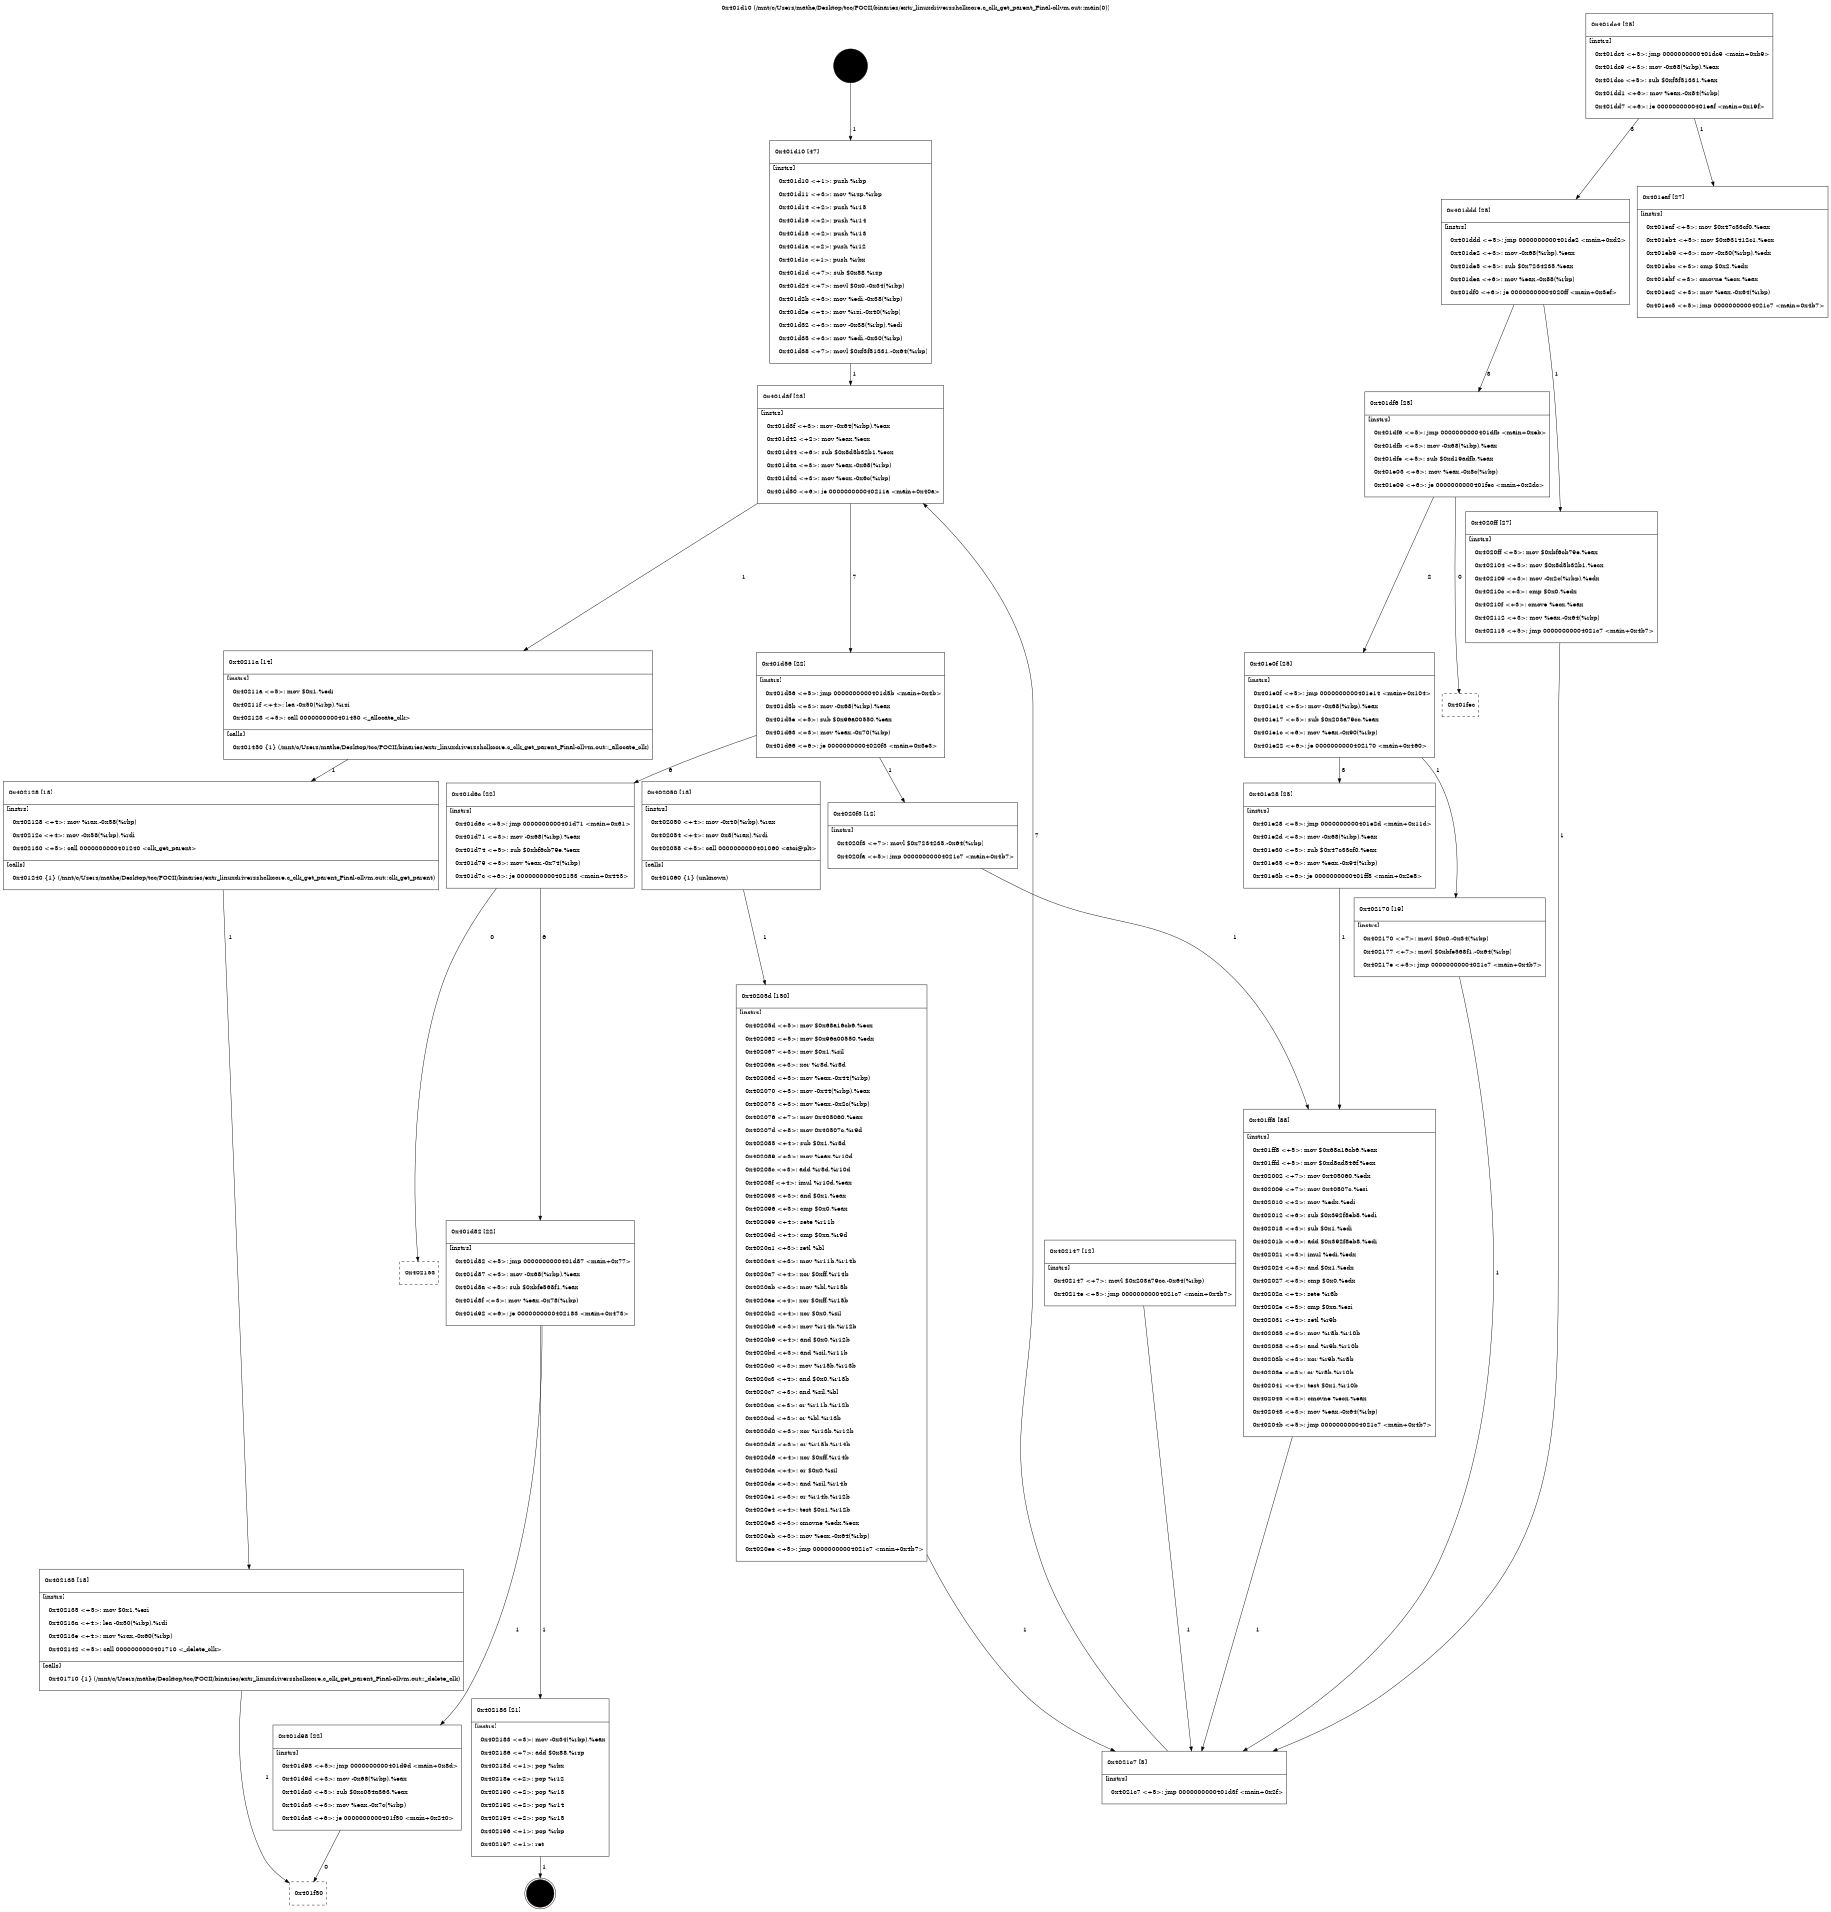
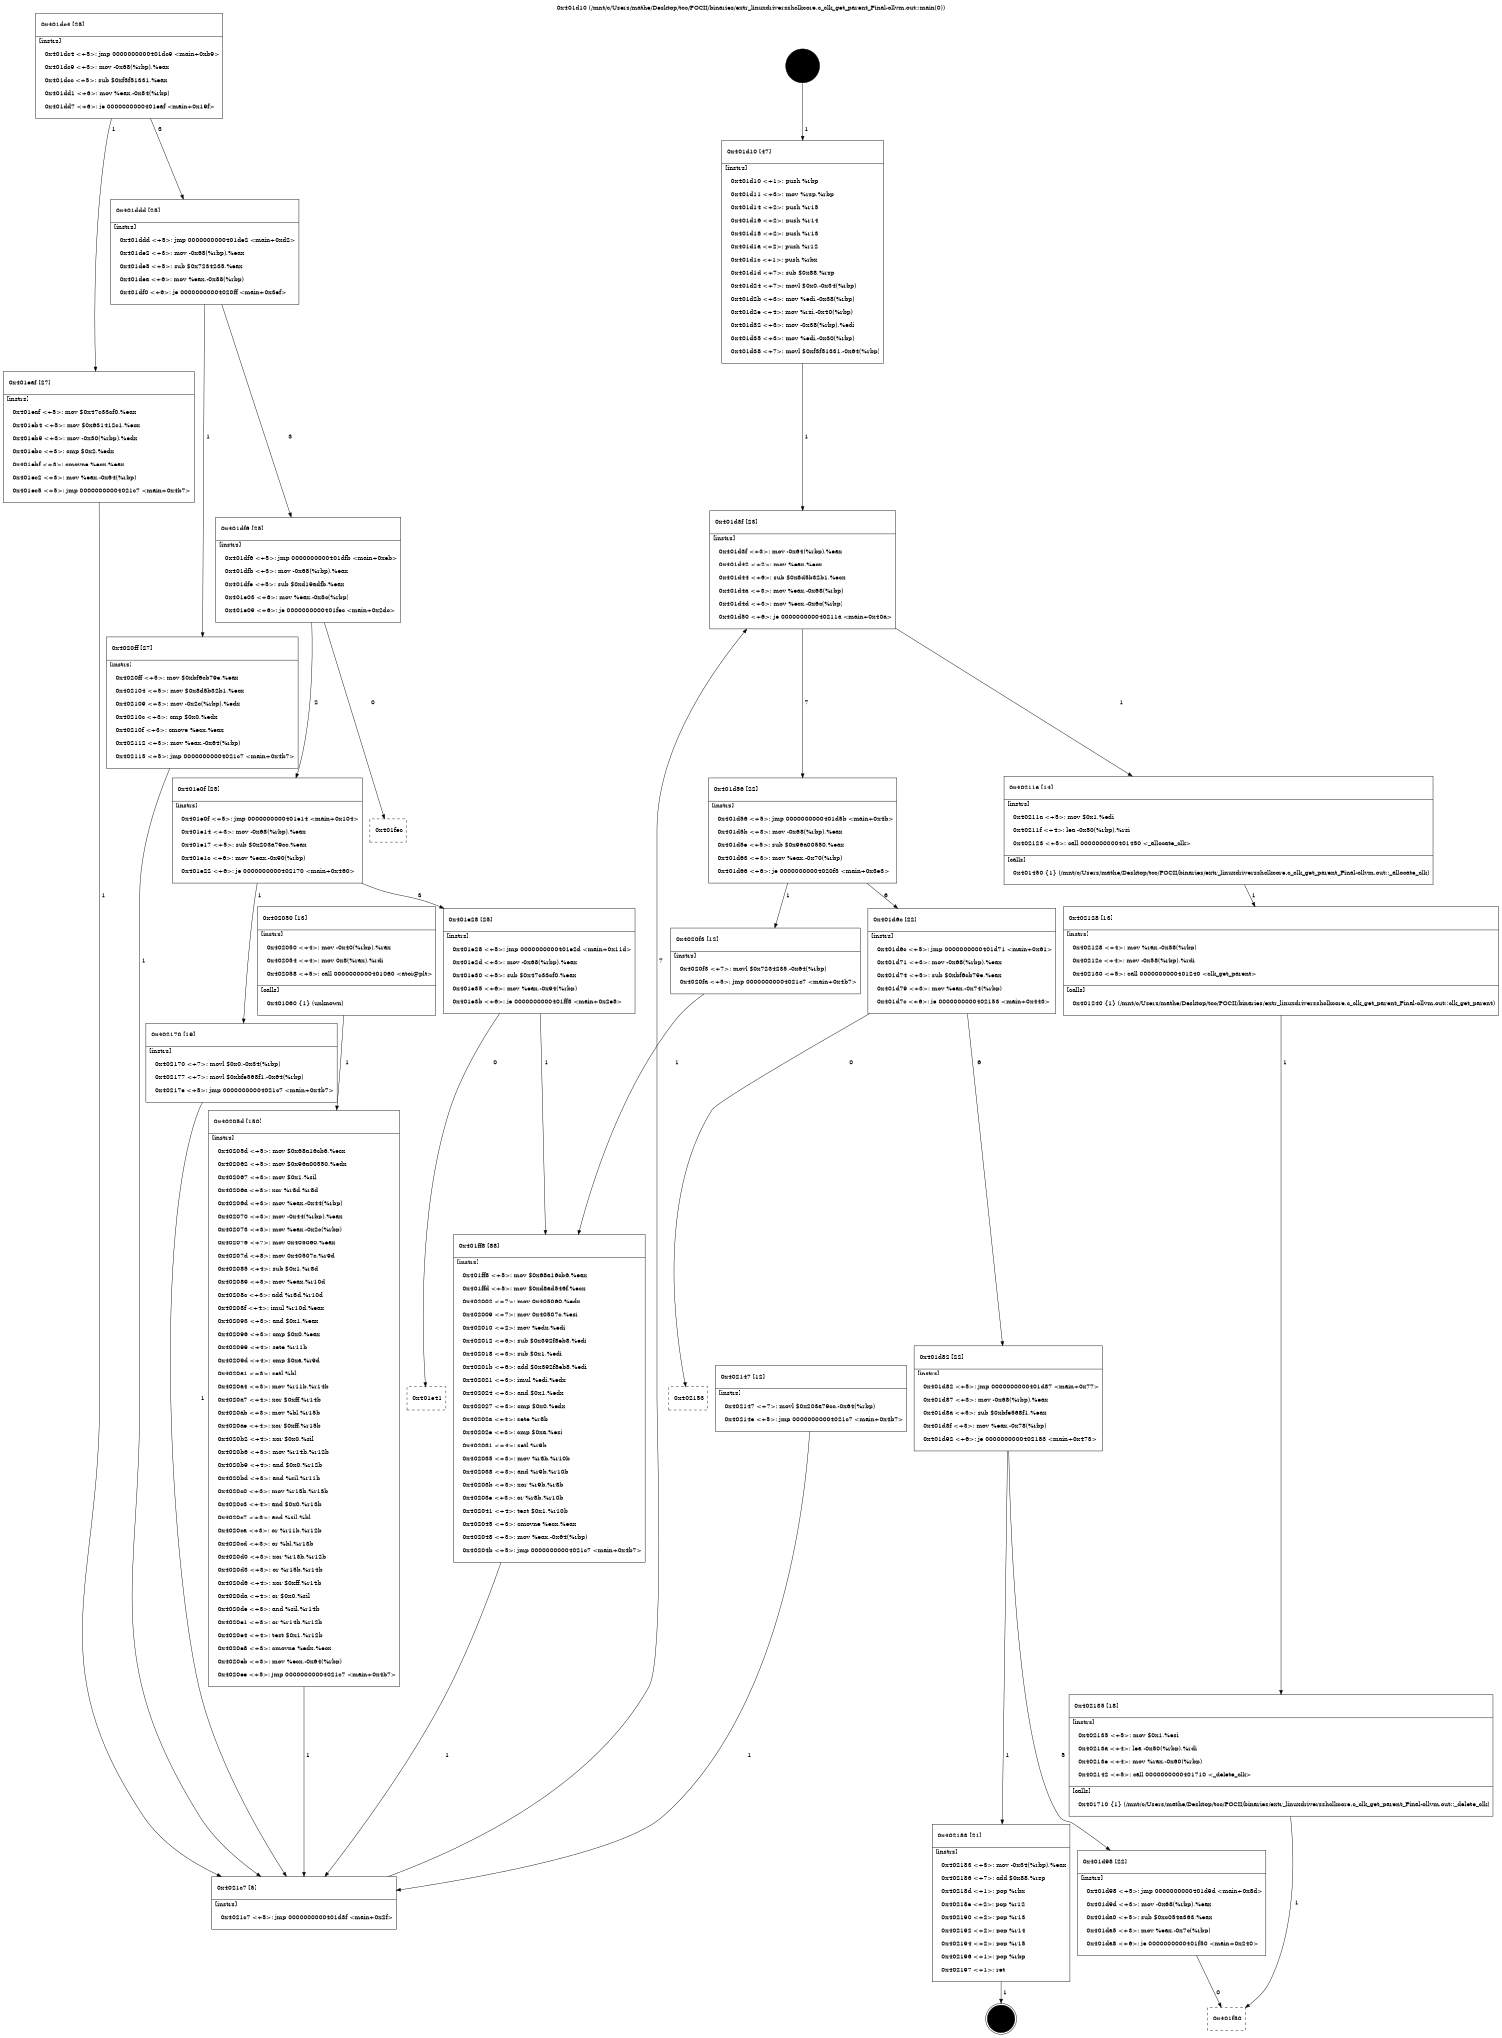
none -> (100, 1214)
none -> (426, 1398)
(517, 1630) -> (1062, 1755)
